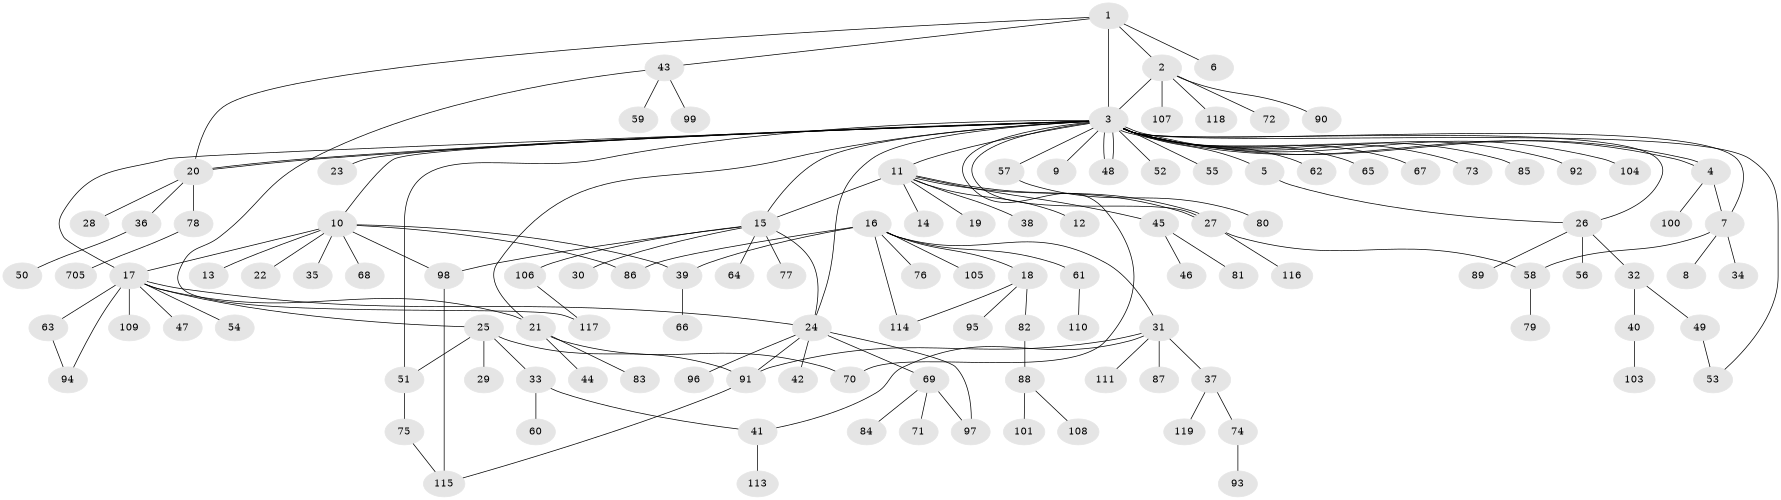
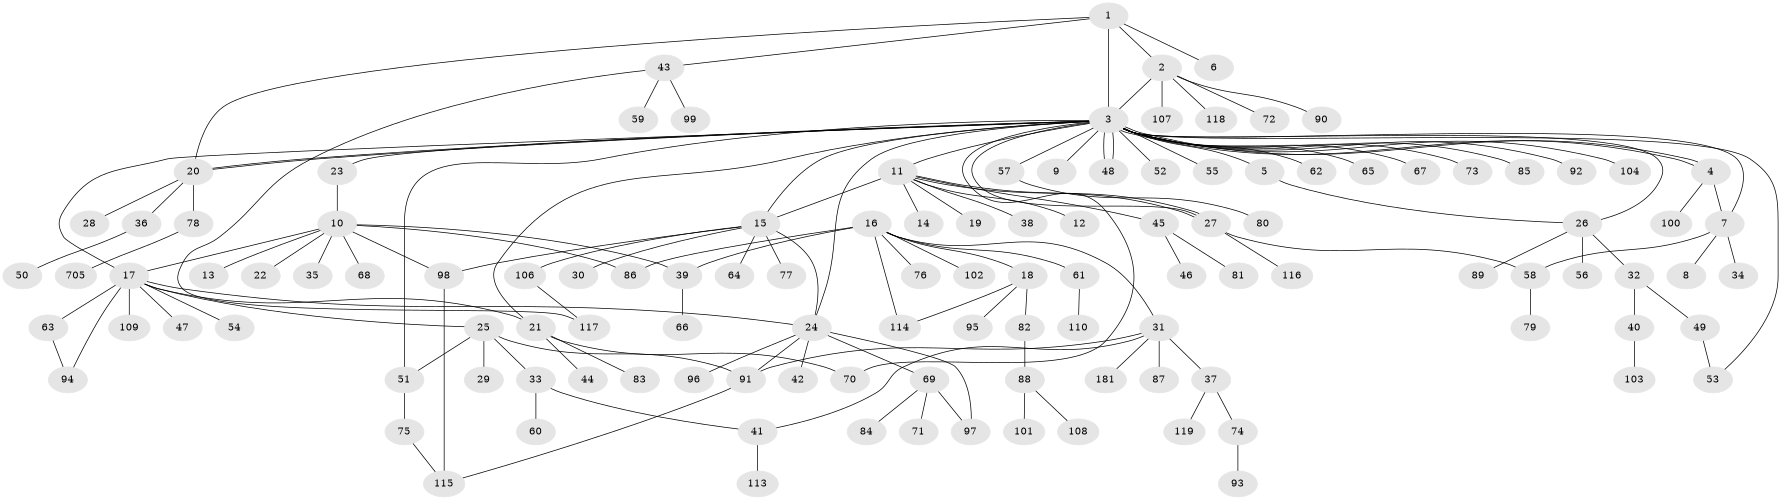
(705, 136) -> (337, 198)
(974, 276) -> (974, 276)
(1106, 380) -> (1106, 380)
